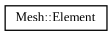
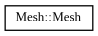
(56, 18) -> (49, 18)
